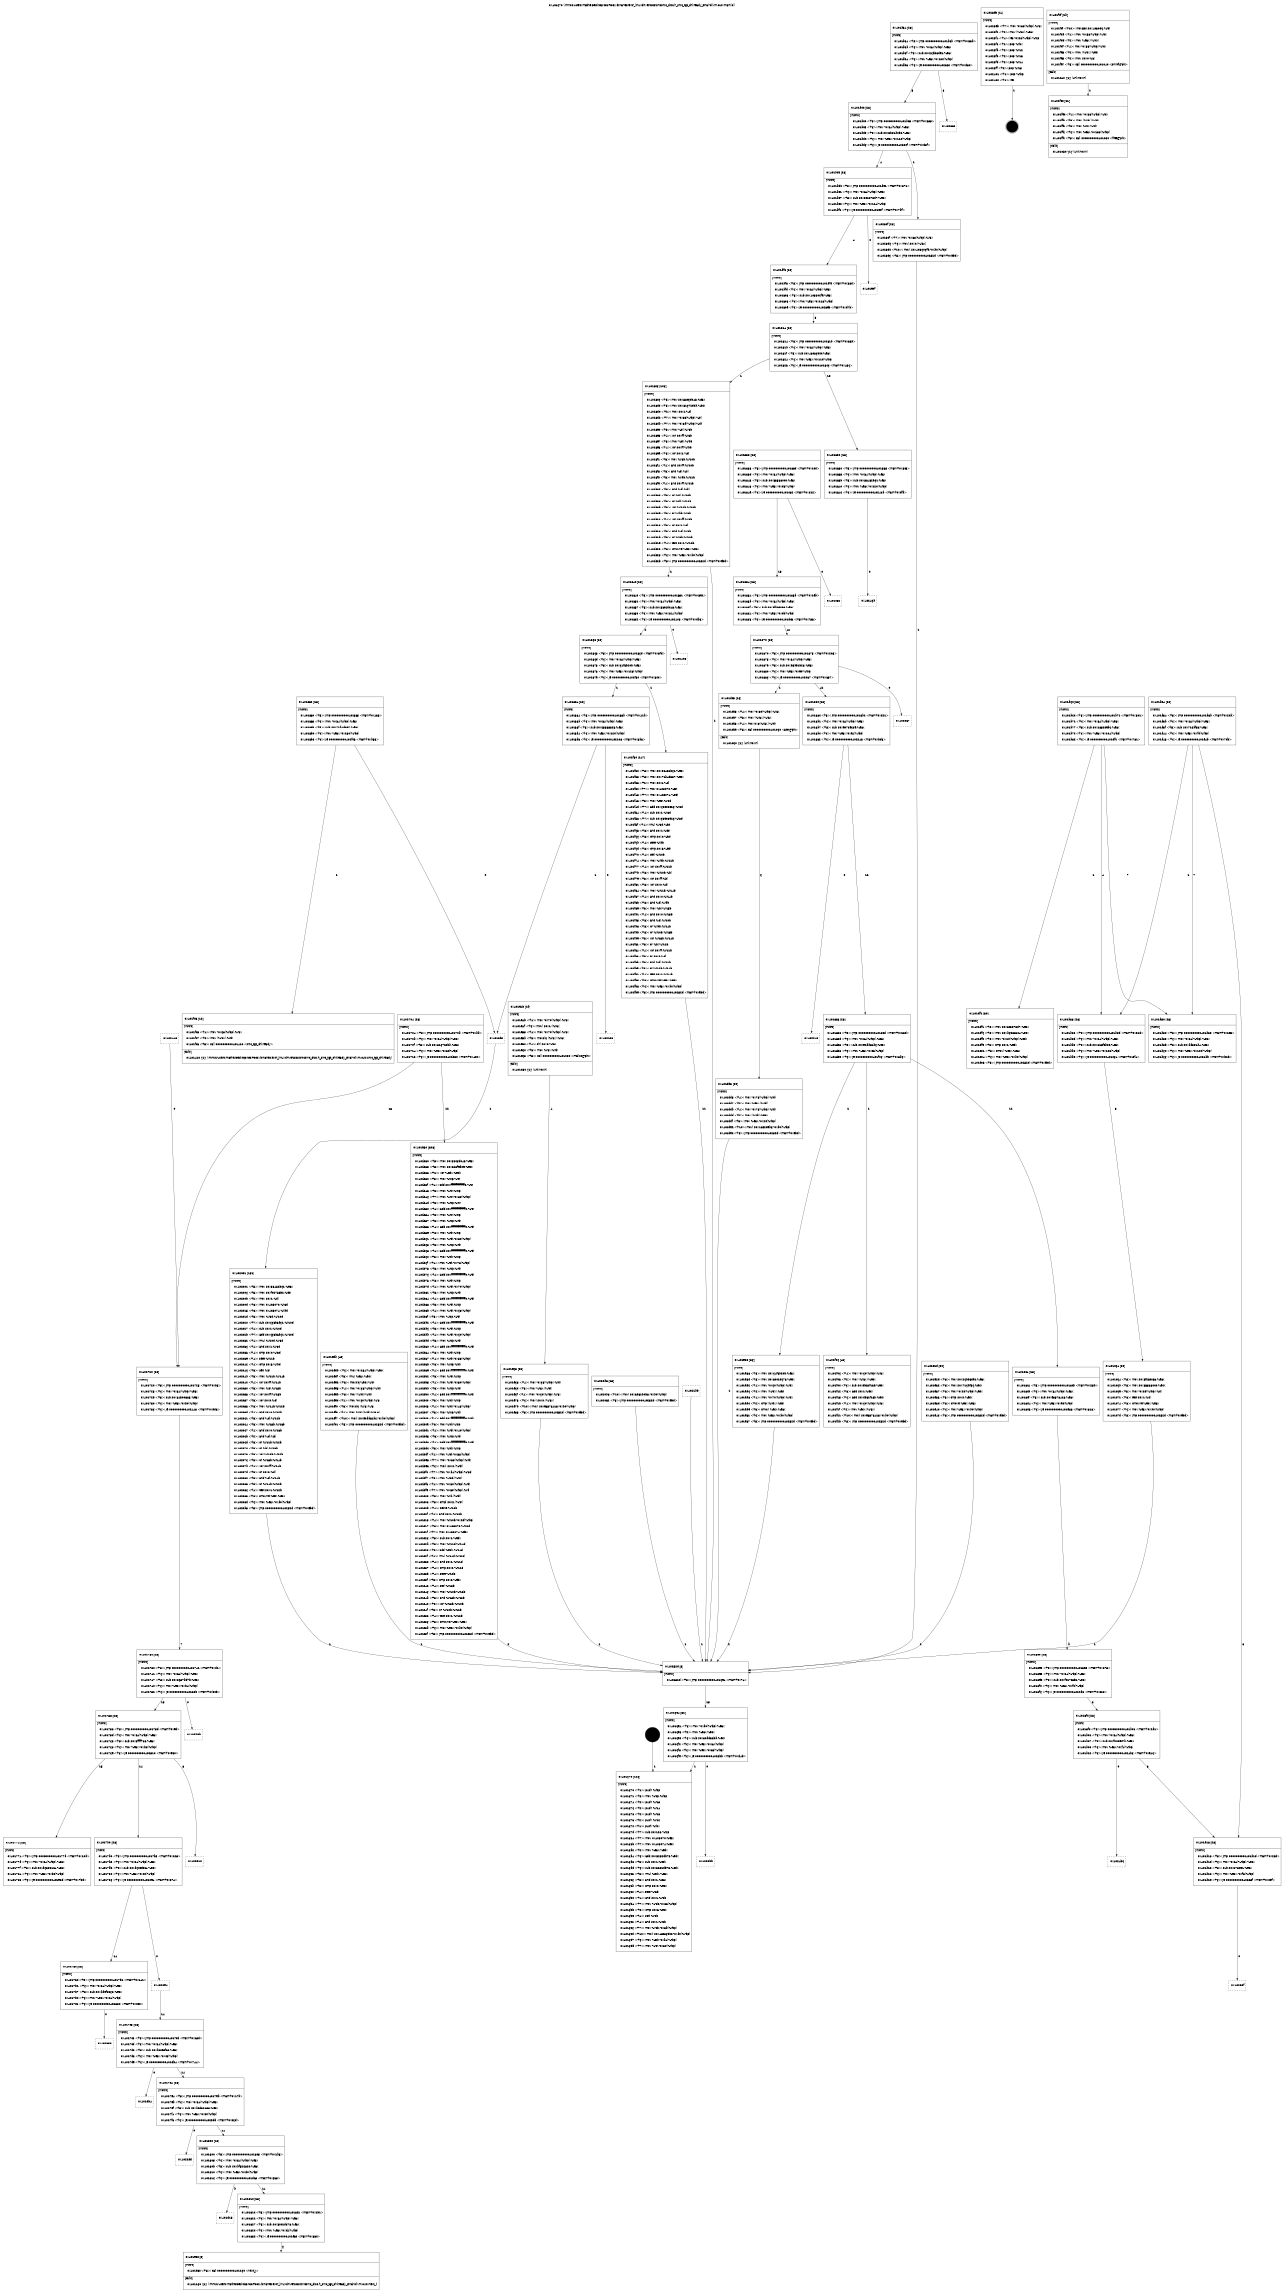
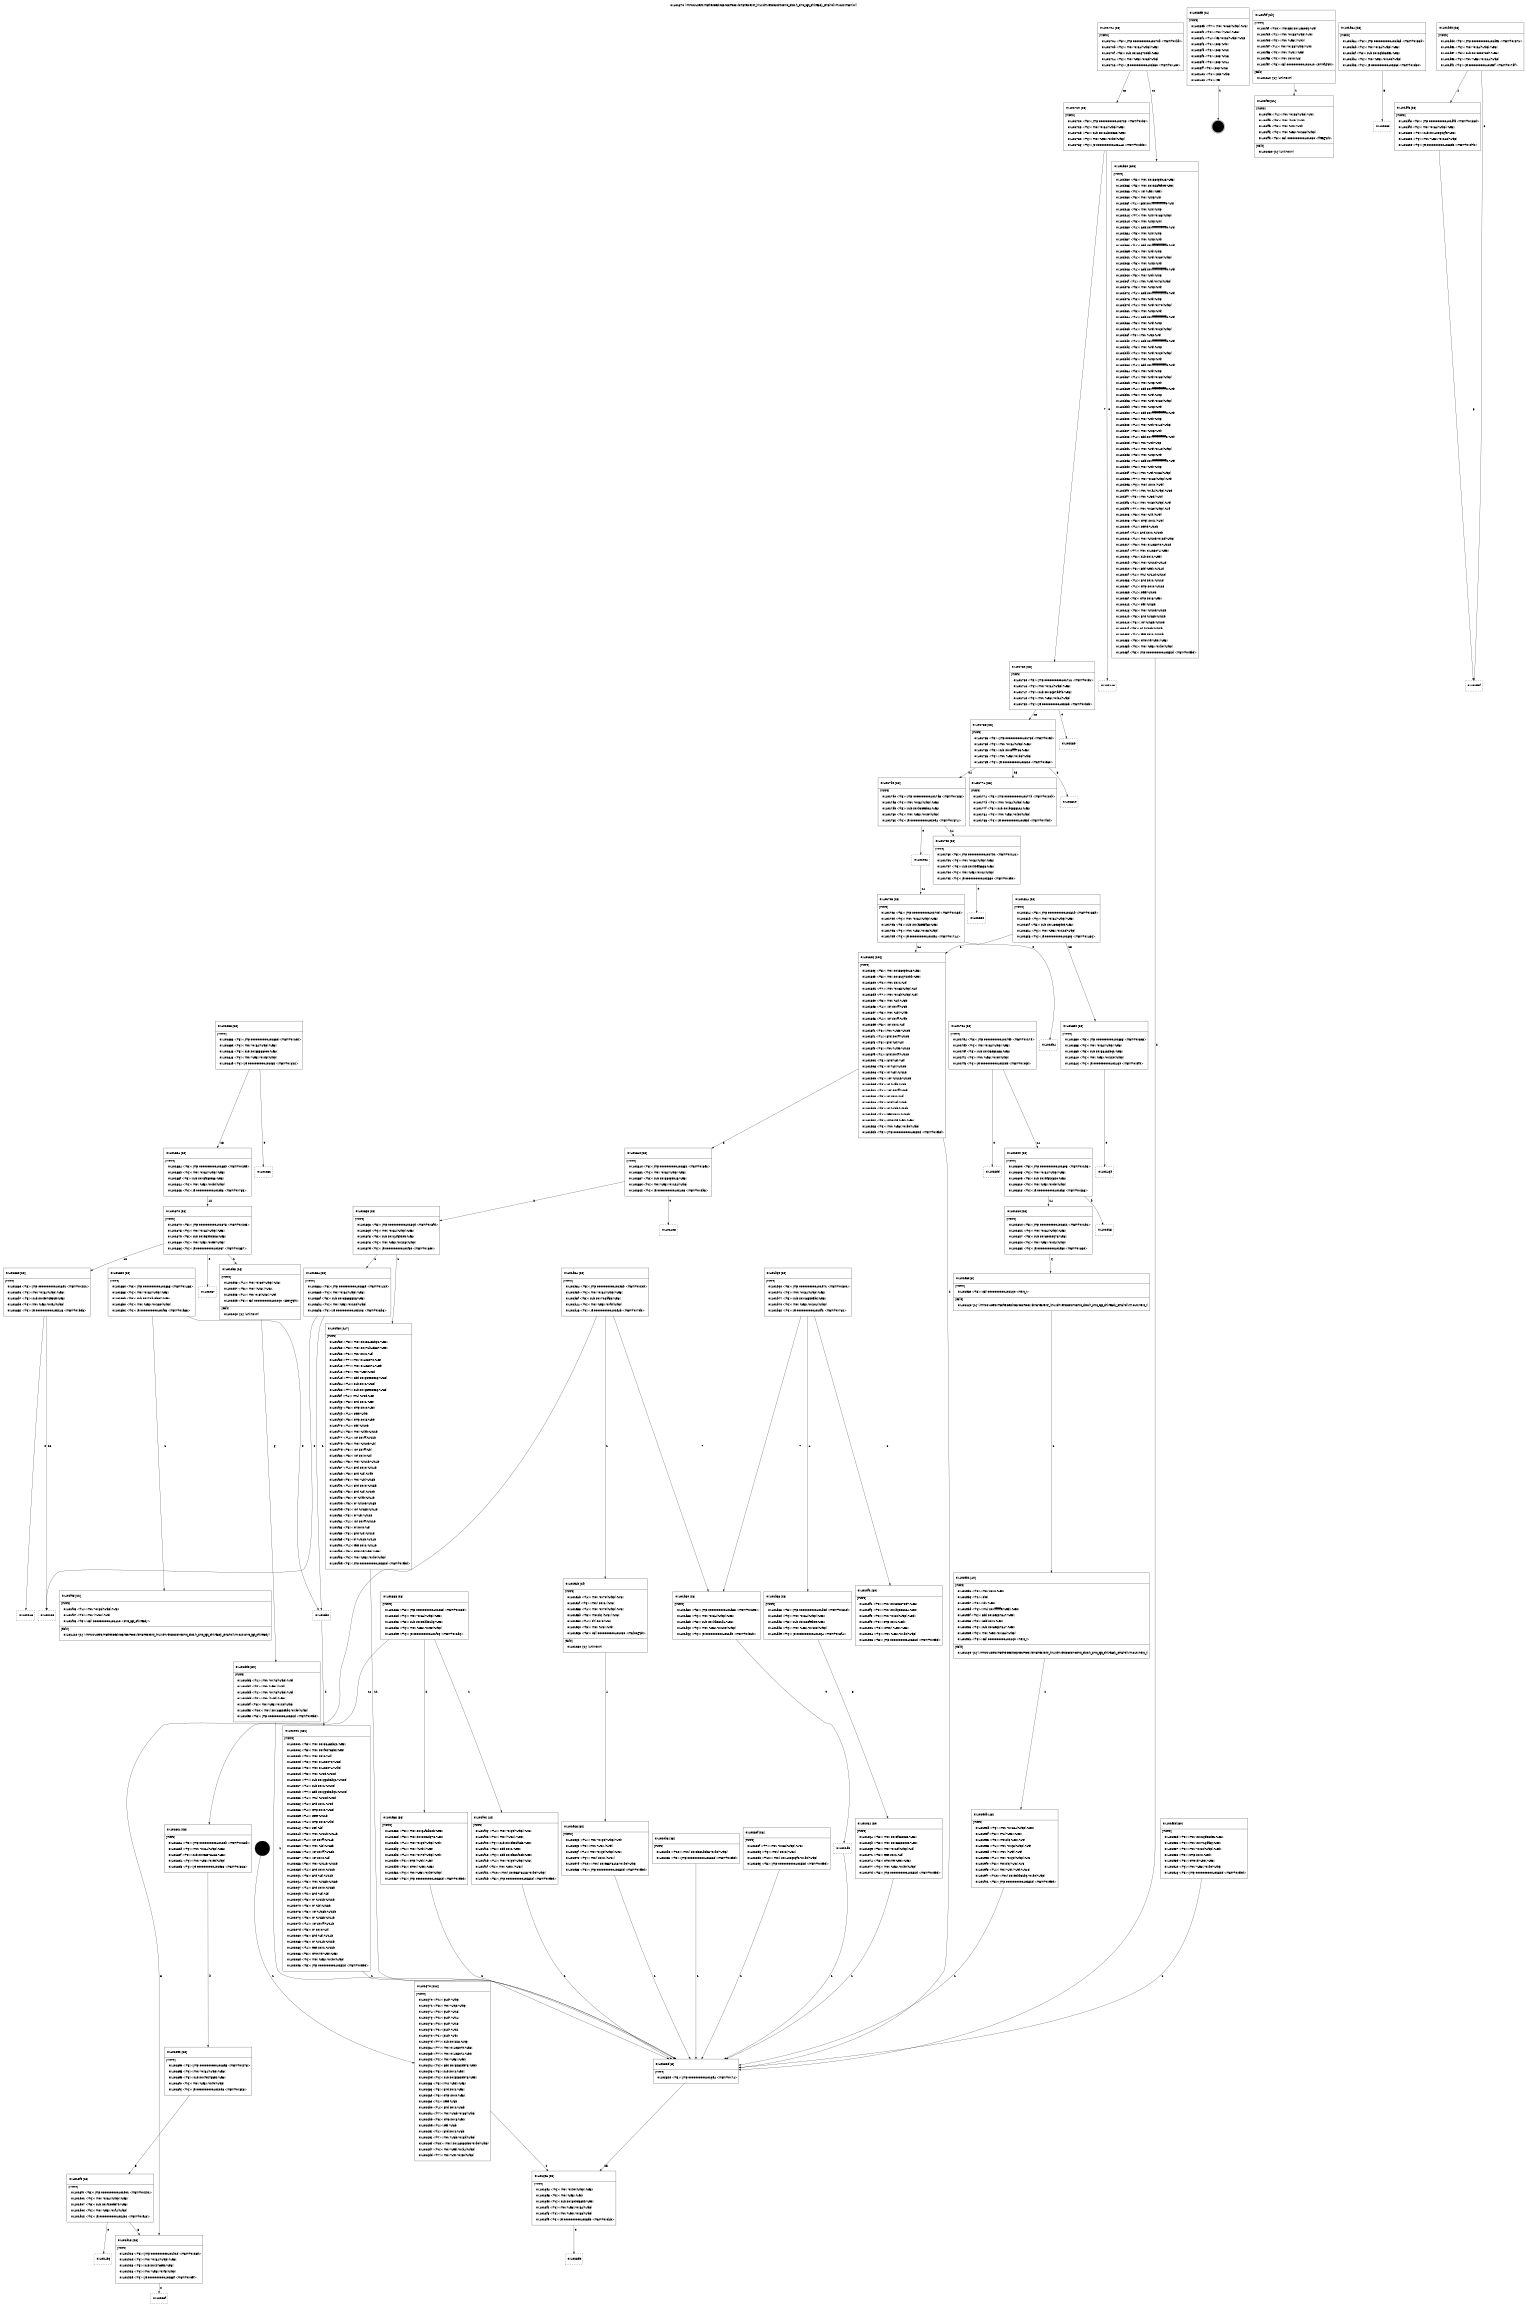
(892, 127) -> none
(814, 317) -> (1456, 415)
(857, 879) -> (47, 1462)
(1161, 881) -> (605, 1446)
(174, 1204) -> (1107, 415)
none -> (1051, 1615)
none -> (828, 1723)
(693, 1766) -> (519, 2140)
none -> (575, 1989)
(180, 2072) -> (917, 946)
